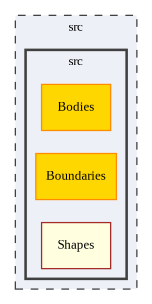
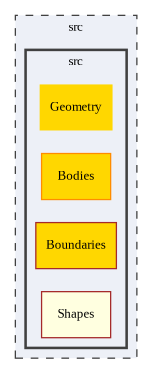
none -> (76, 107)
(76, 177) -> (76, 246)
